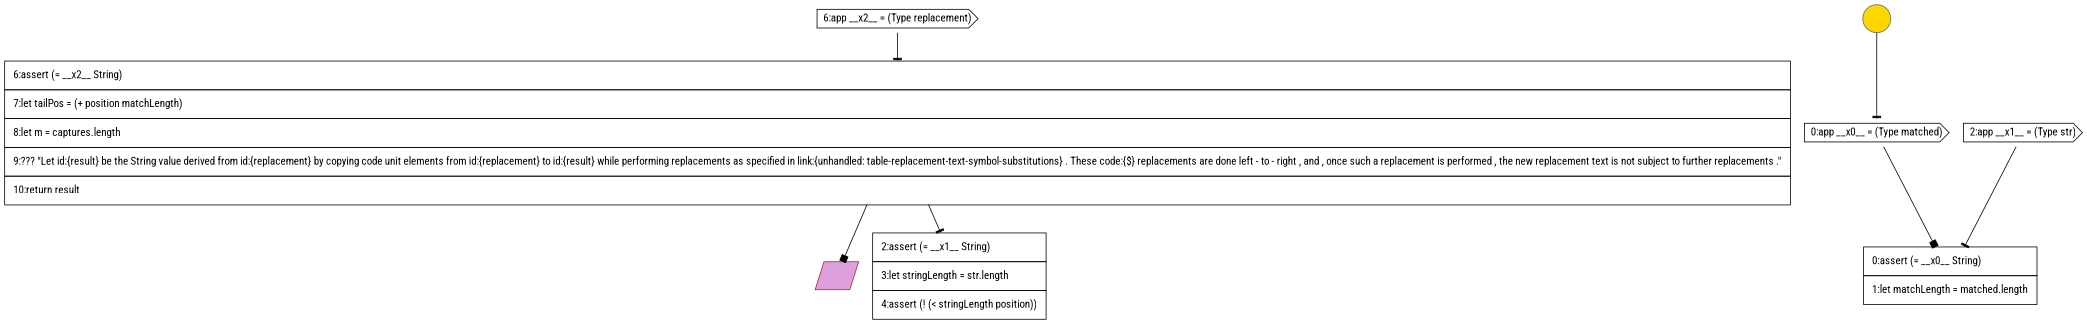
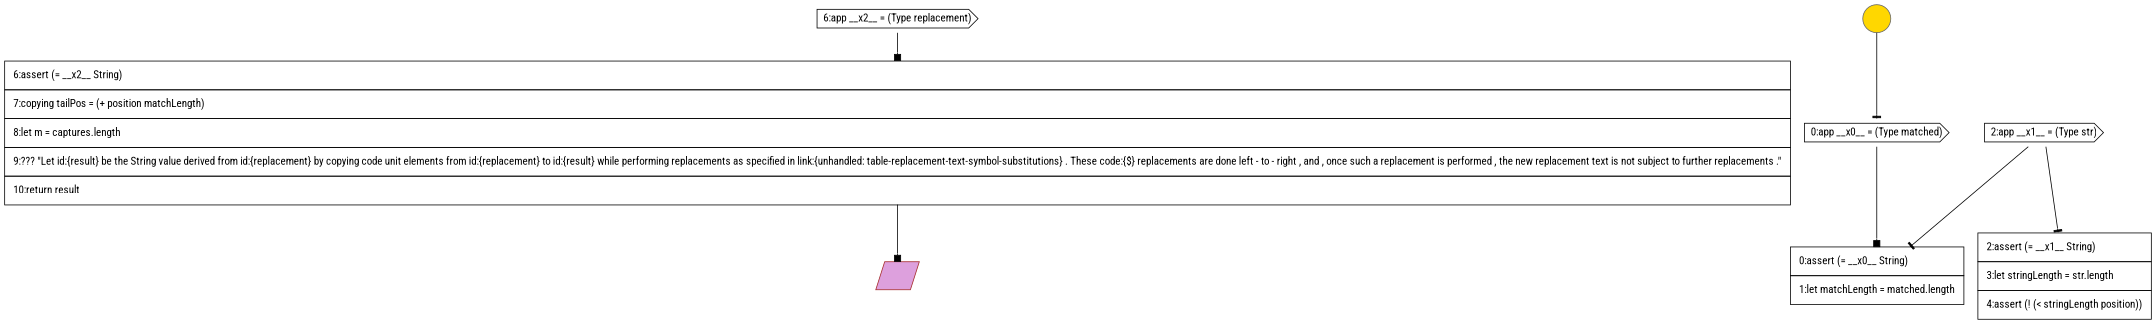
(898, 45) -> (898, 43)
(98, 104) -> (109, 104)
(934, 217) -> (2052, 187)
